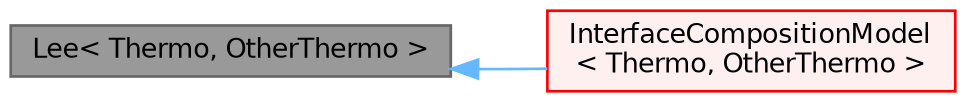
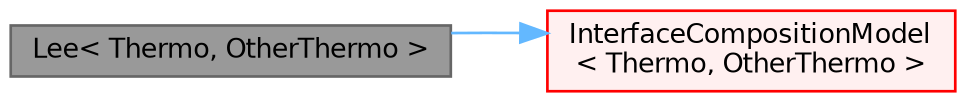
(513, 69) -> (485, 33)
